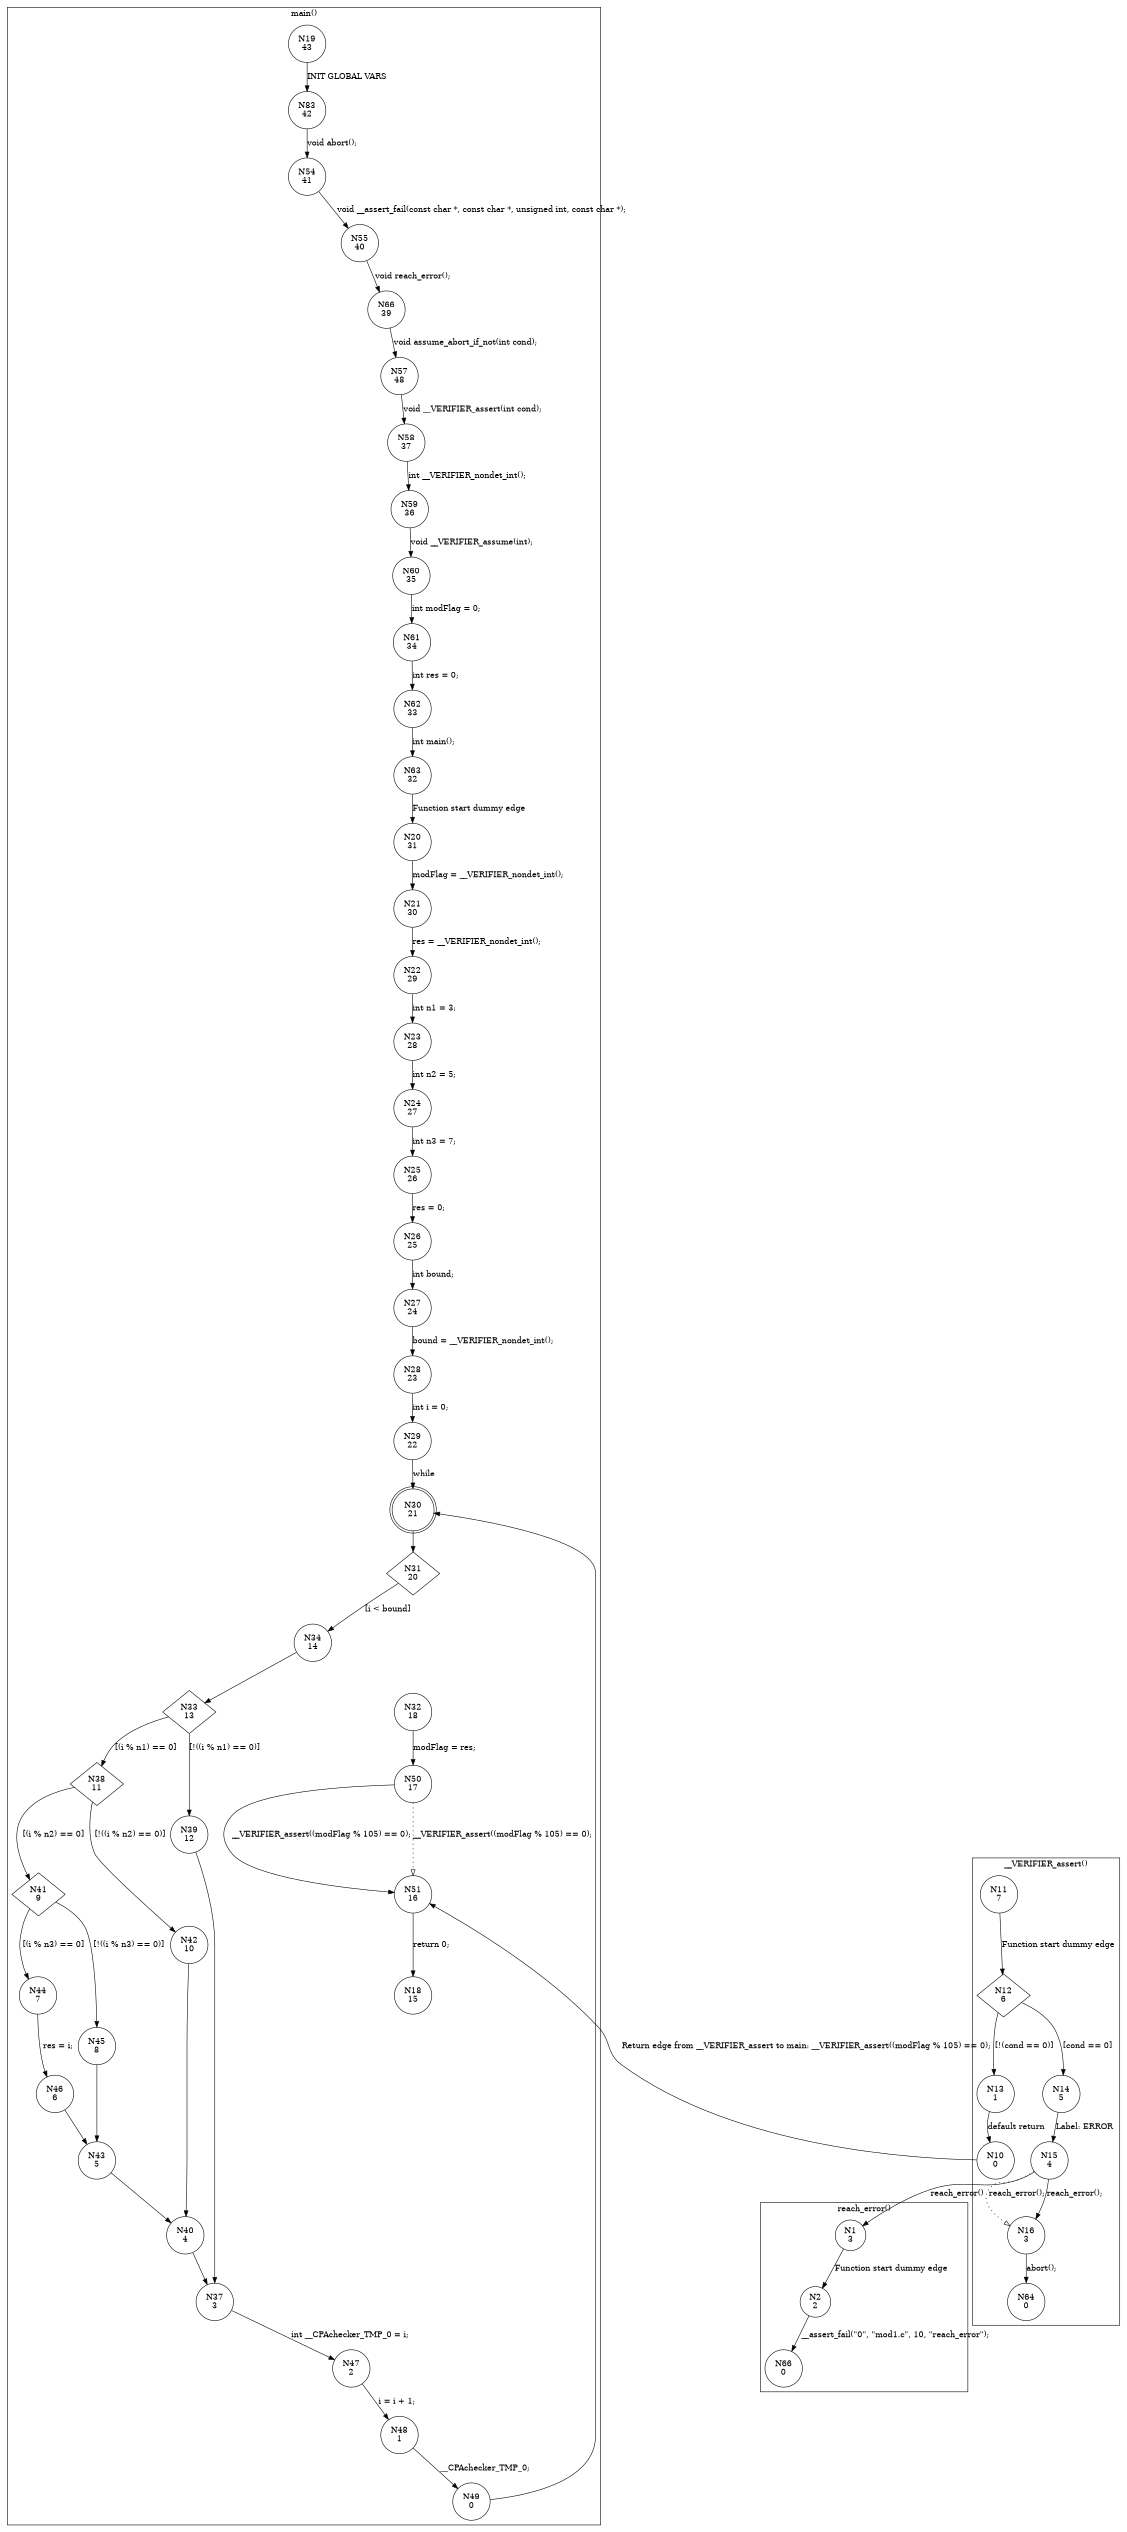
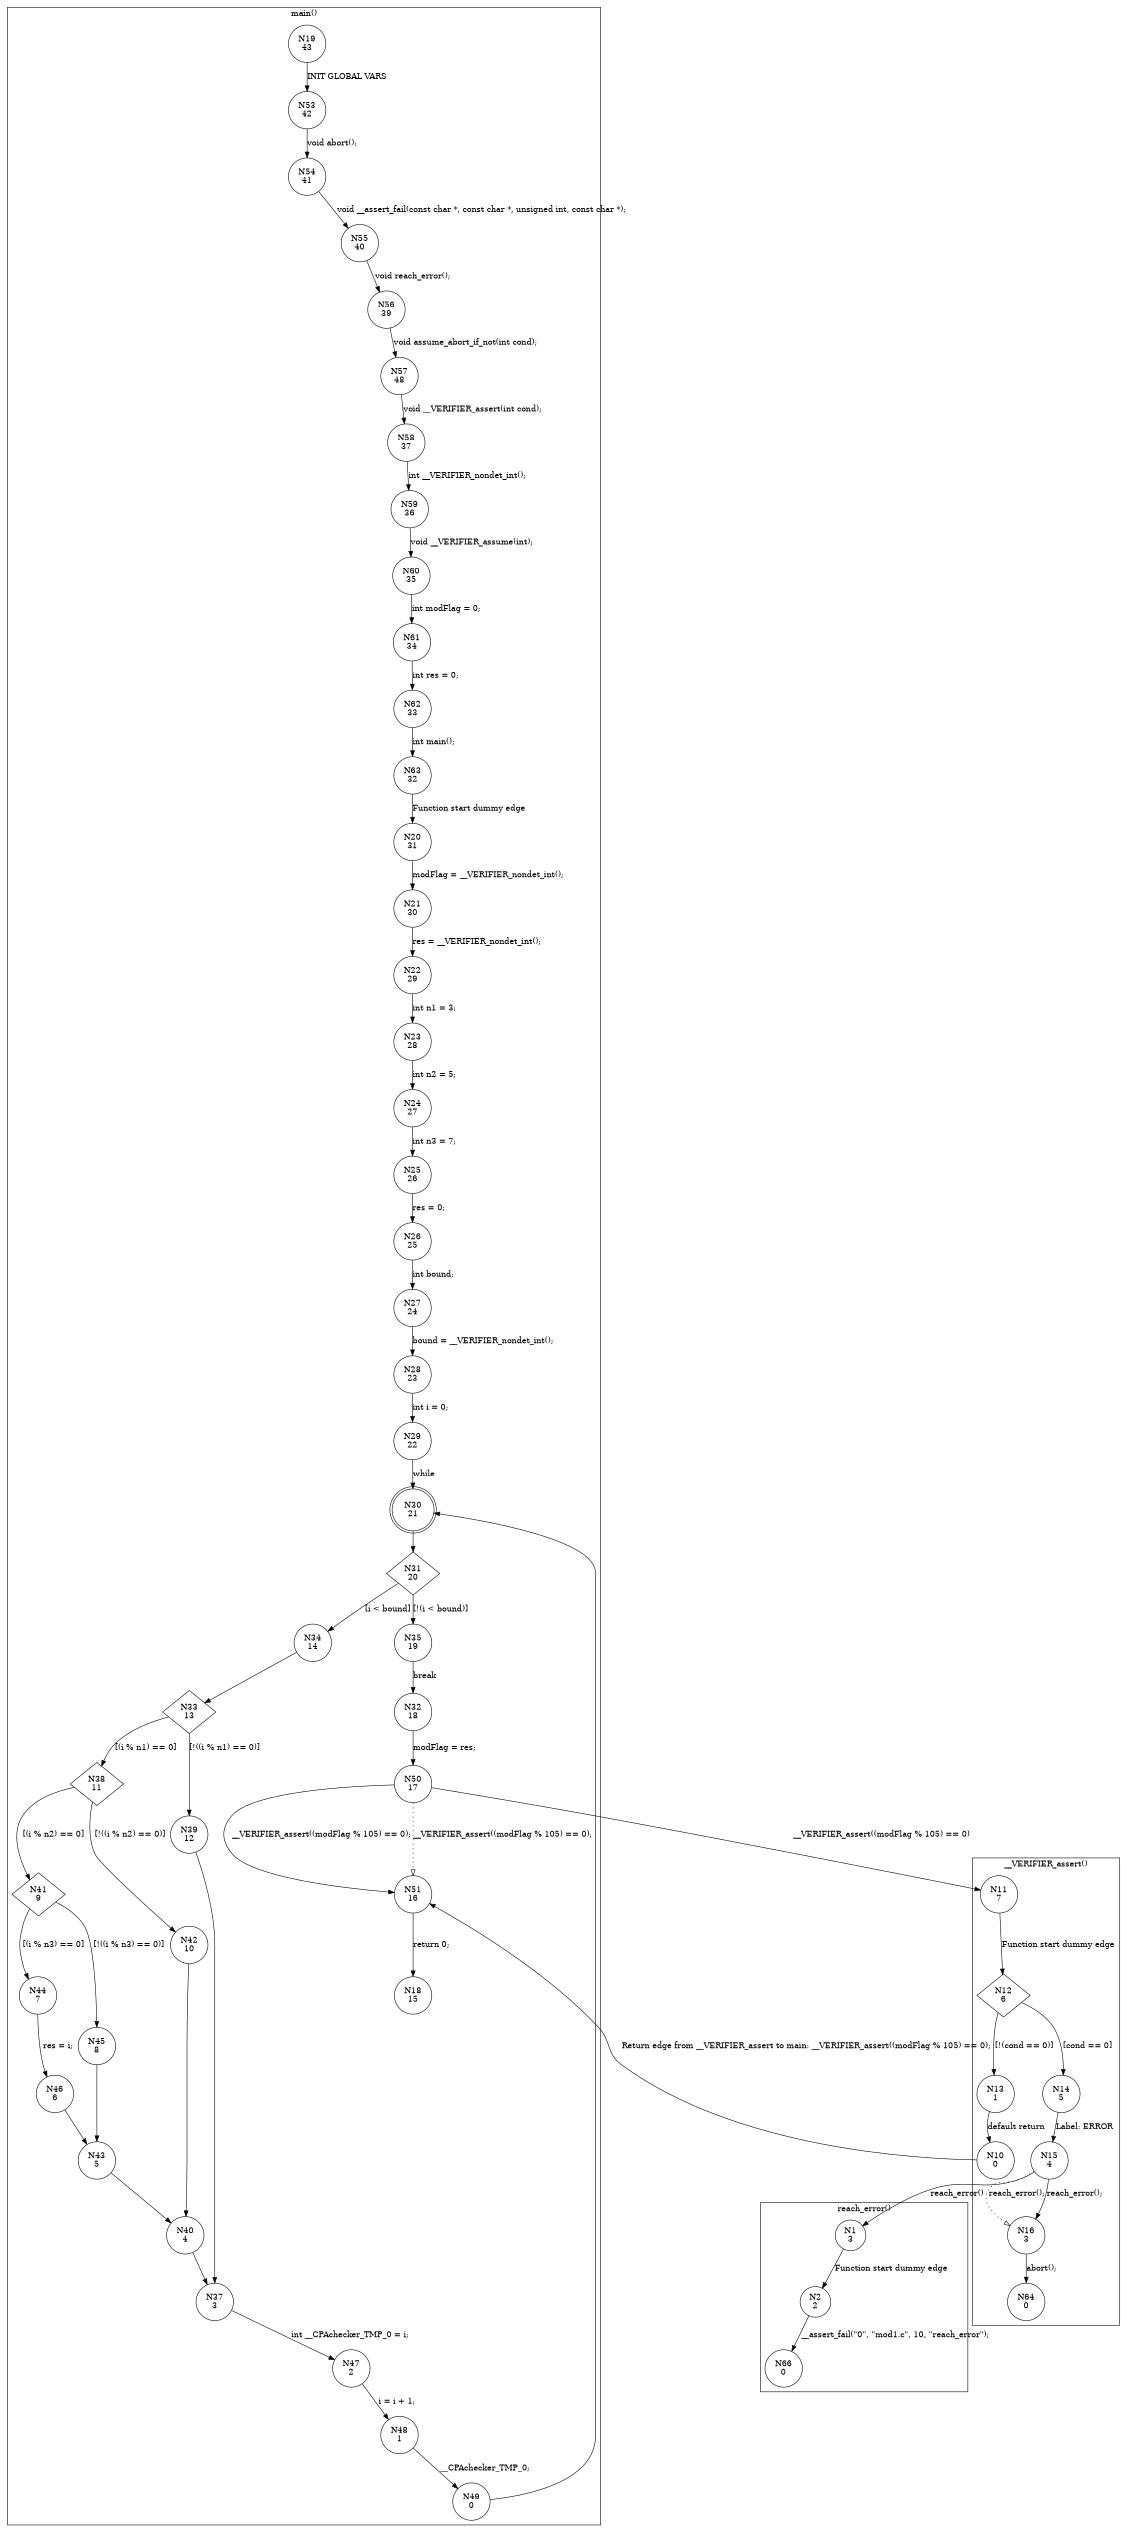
(307, 110) -> (307, 110)
(386, 310) -> (386, 310)
none -> (413, 1643)
none -> (704, 1836)
